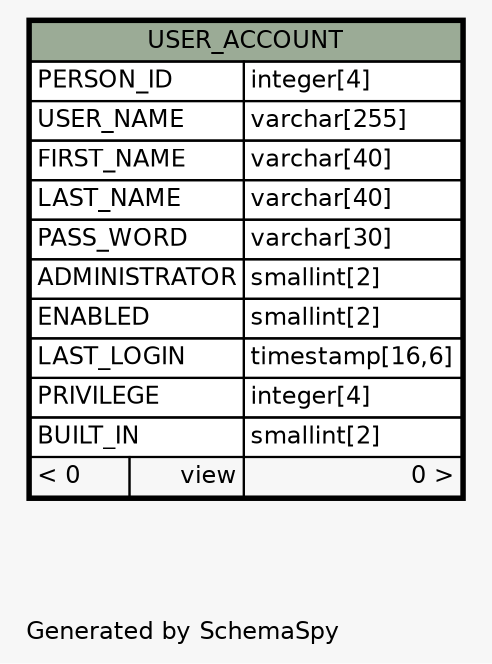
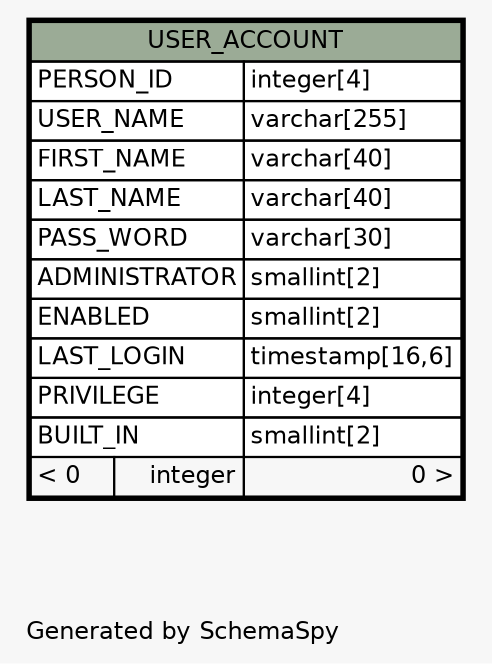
(209, 476) -> (193, 476)
